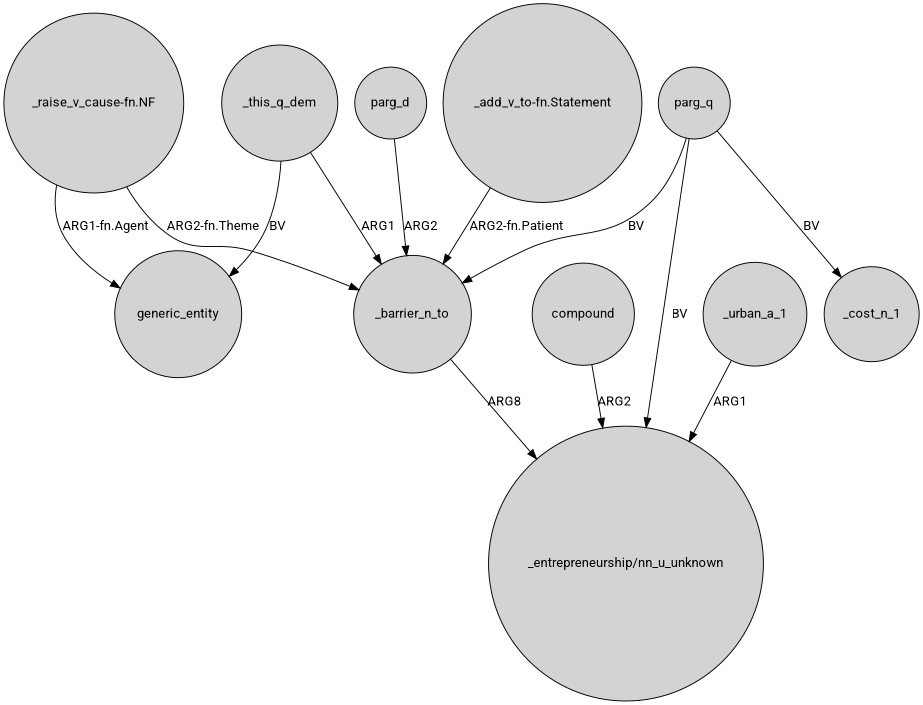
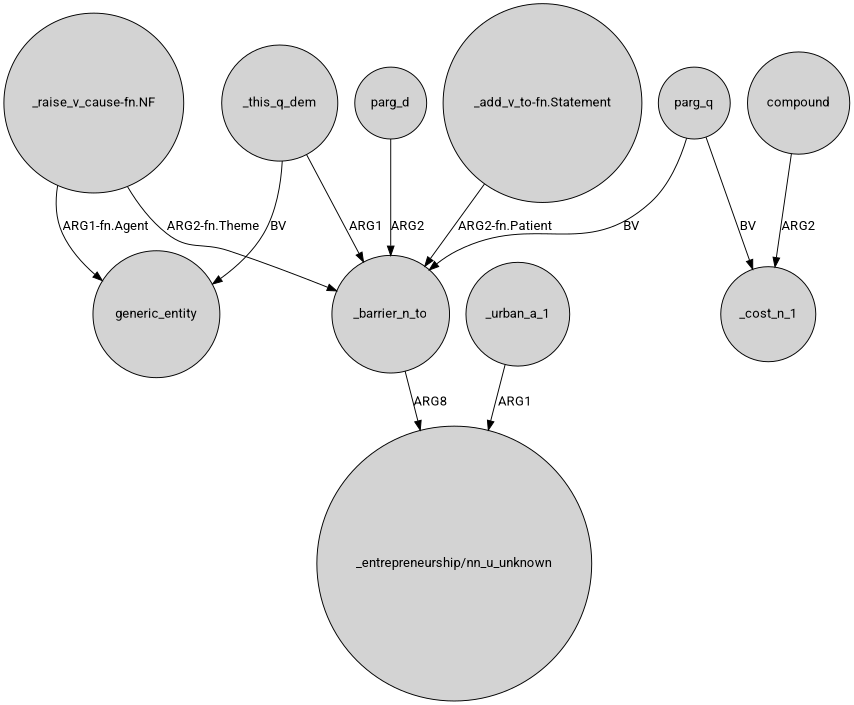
(668, 278) -> none
(596, 392) -> (784, 206)
